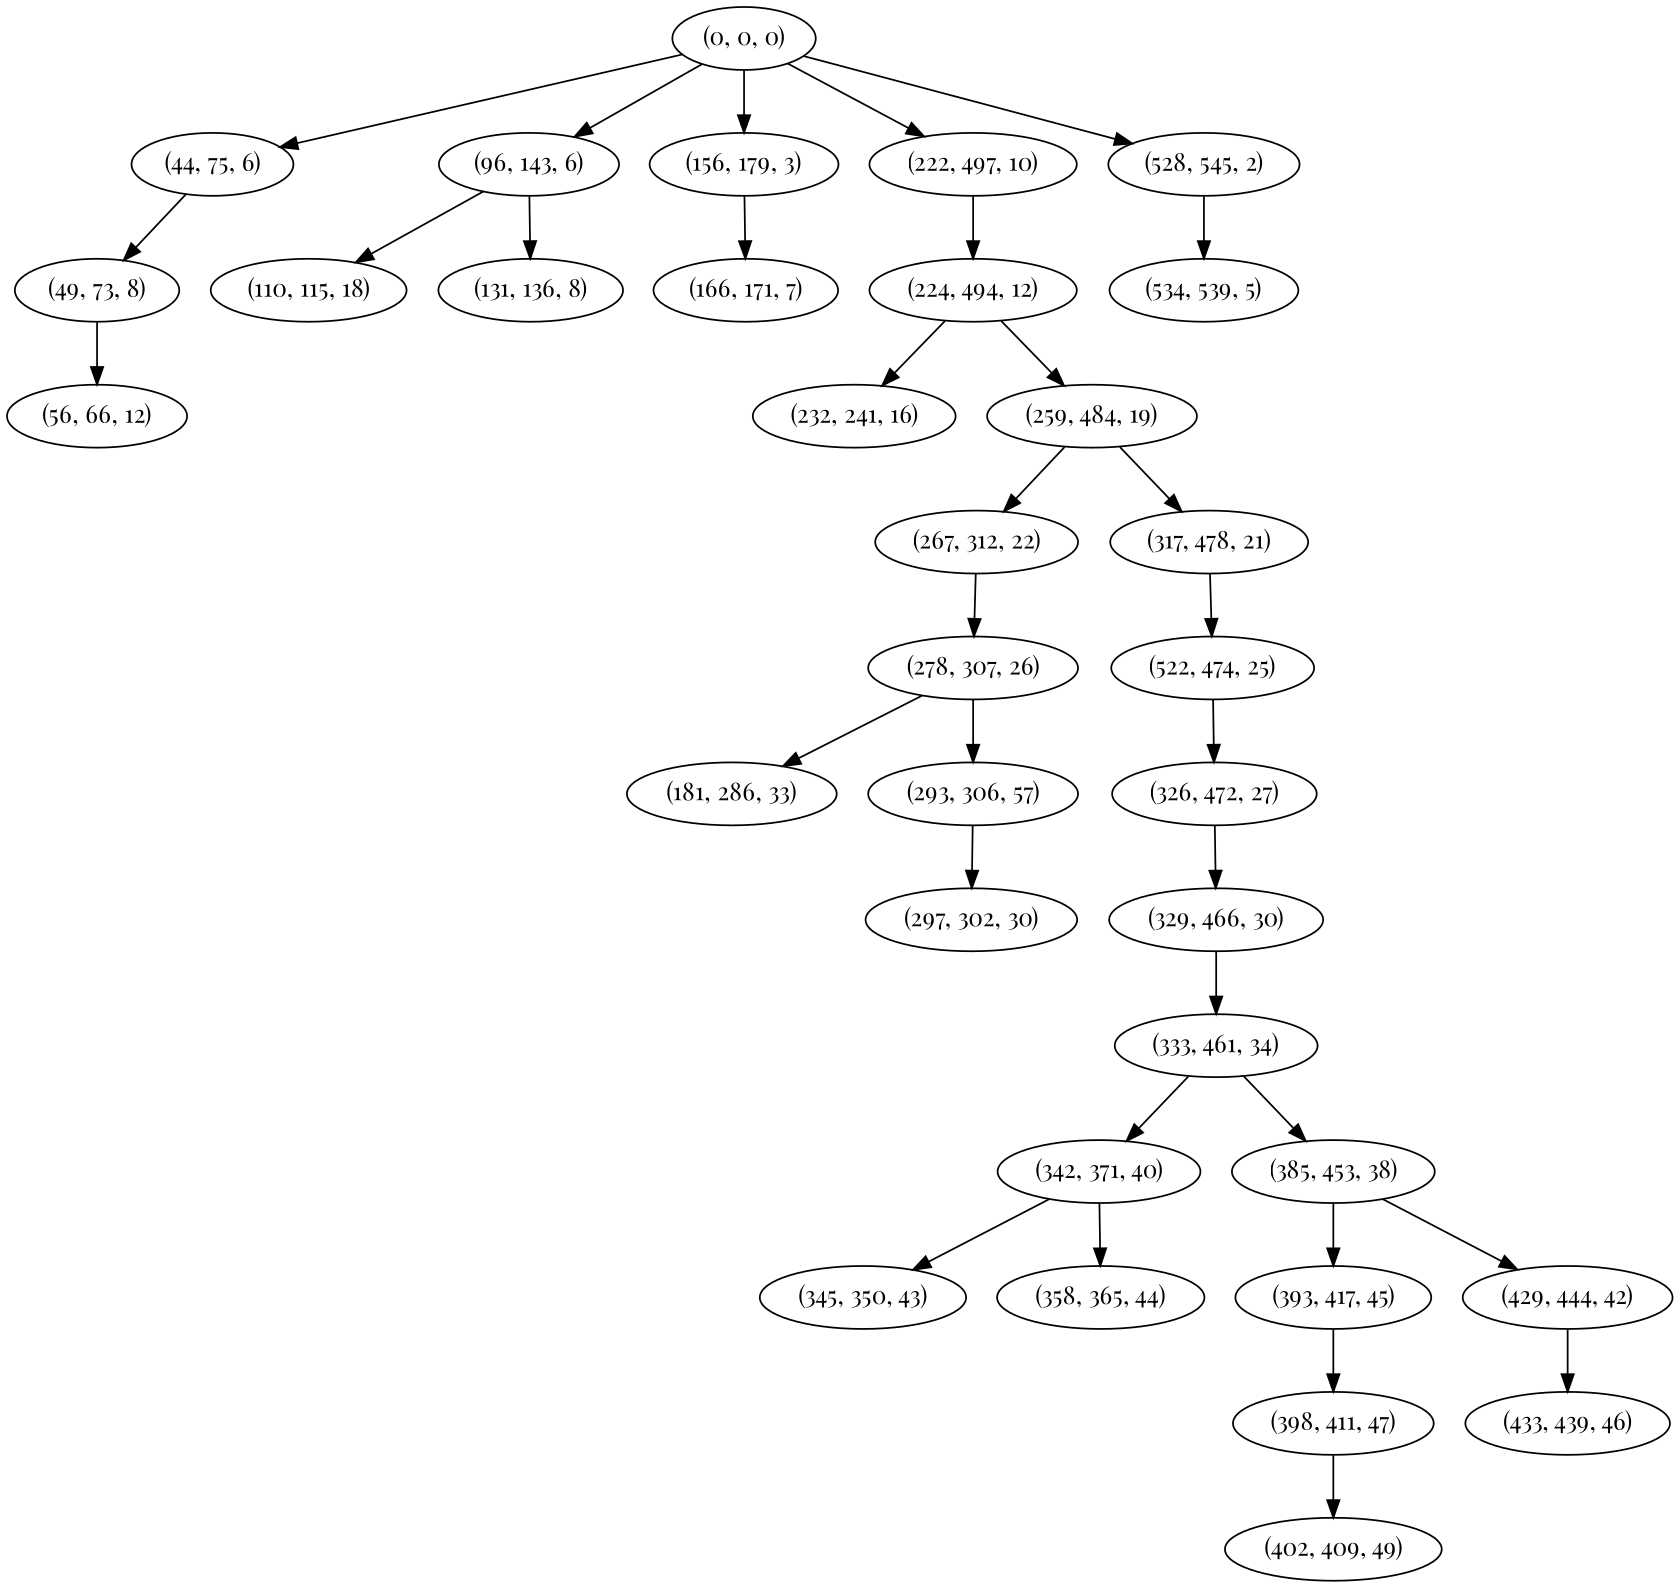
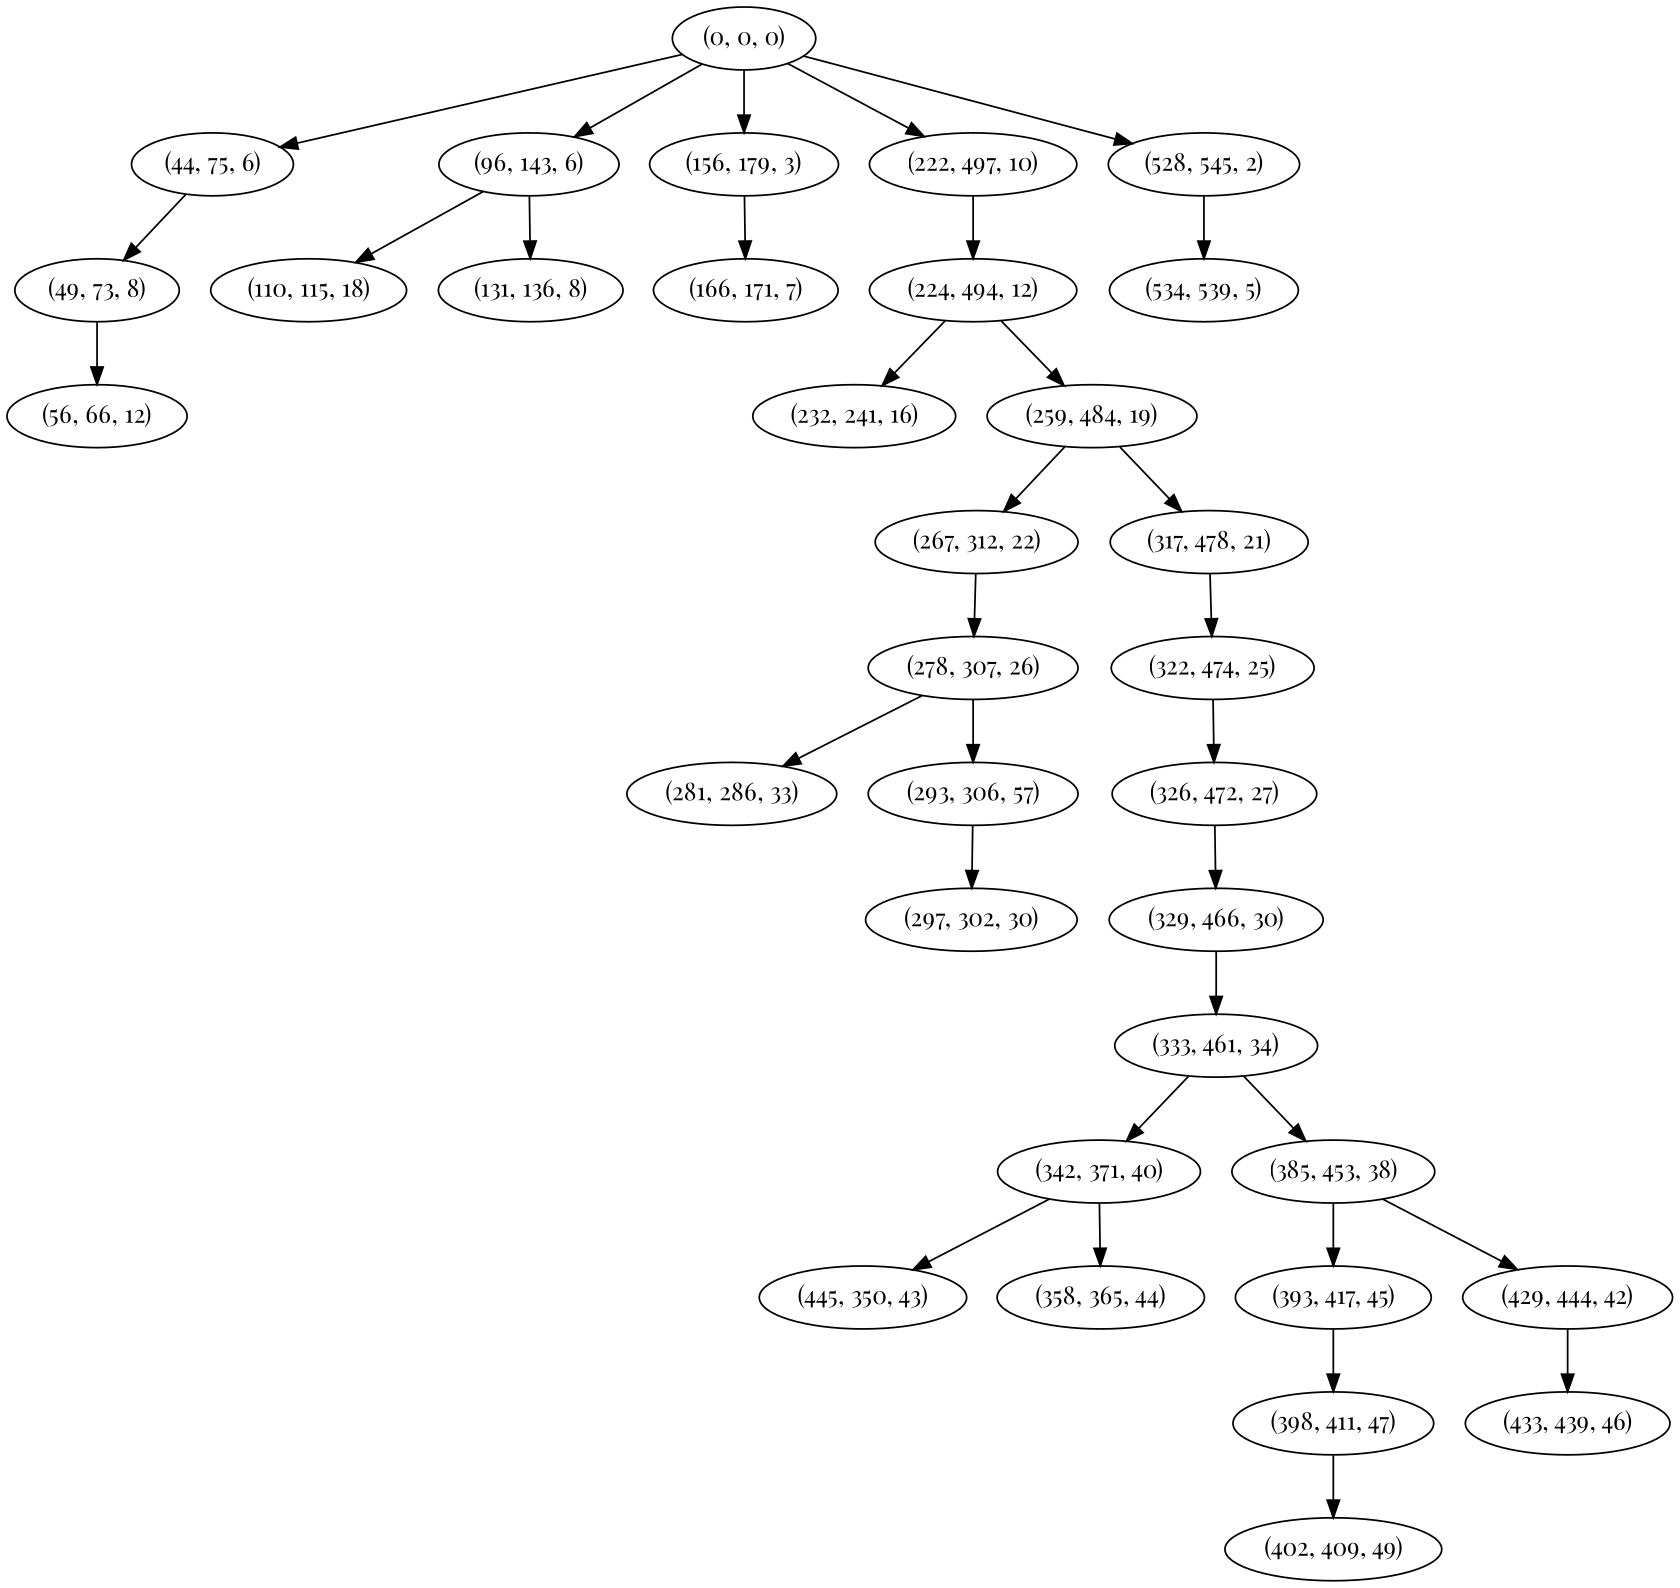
(1213, 668) -> (1213, 668)
(732, 794) -> (732, 794)
(863, 1297) -> (863, 1297)
